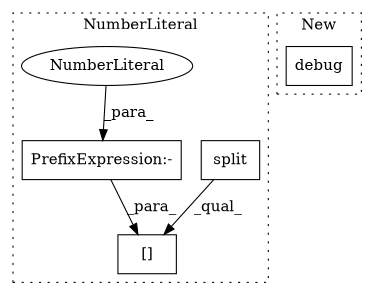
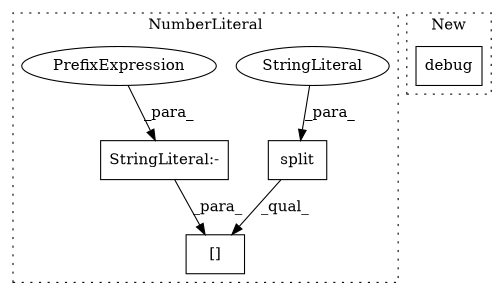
(107, 66) -> (119, 66)
none -> (313, 66)
(102, 160) -> (164, 160)
